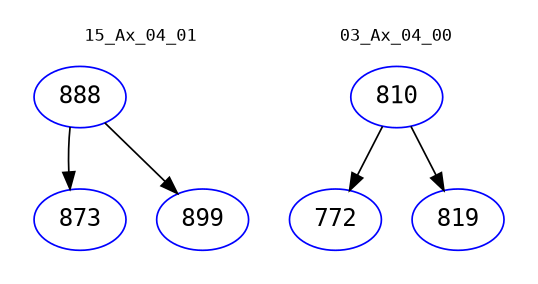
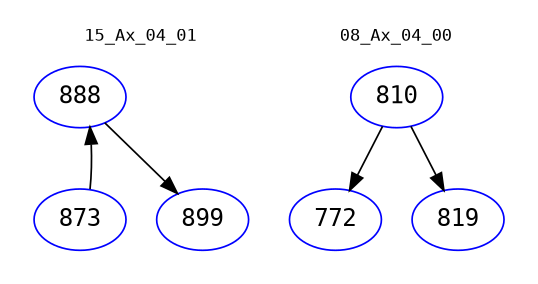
(397, 37) -> (397, 37)
(69, 150) -> (91, 167)
